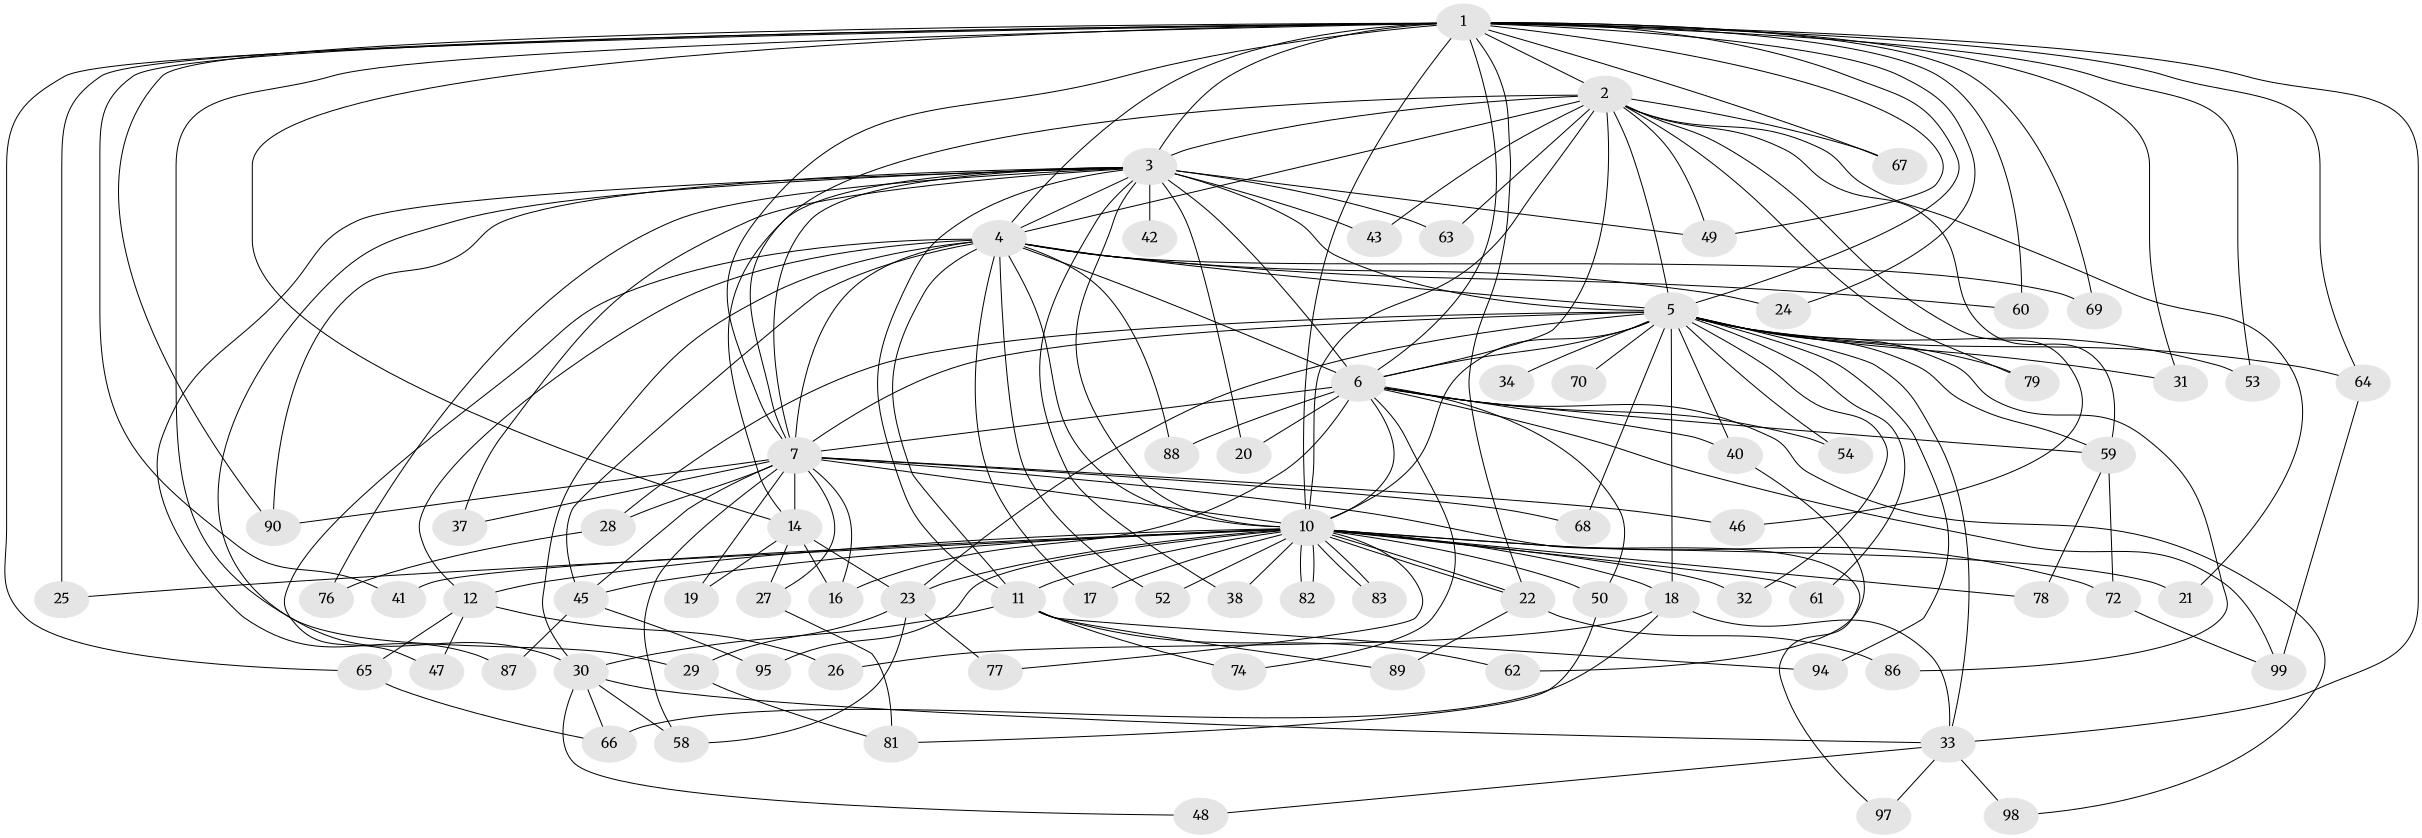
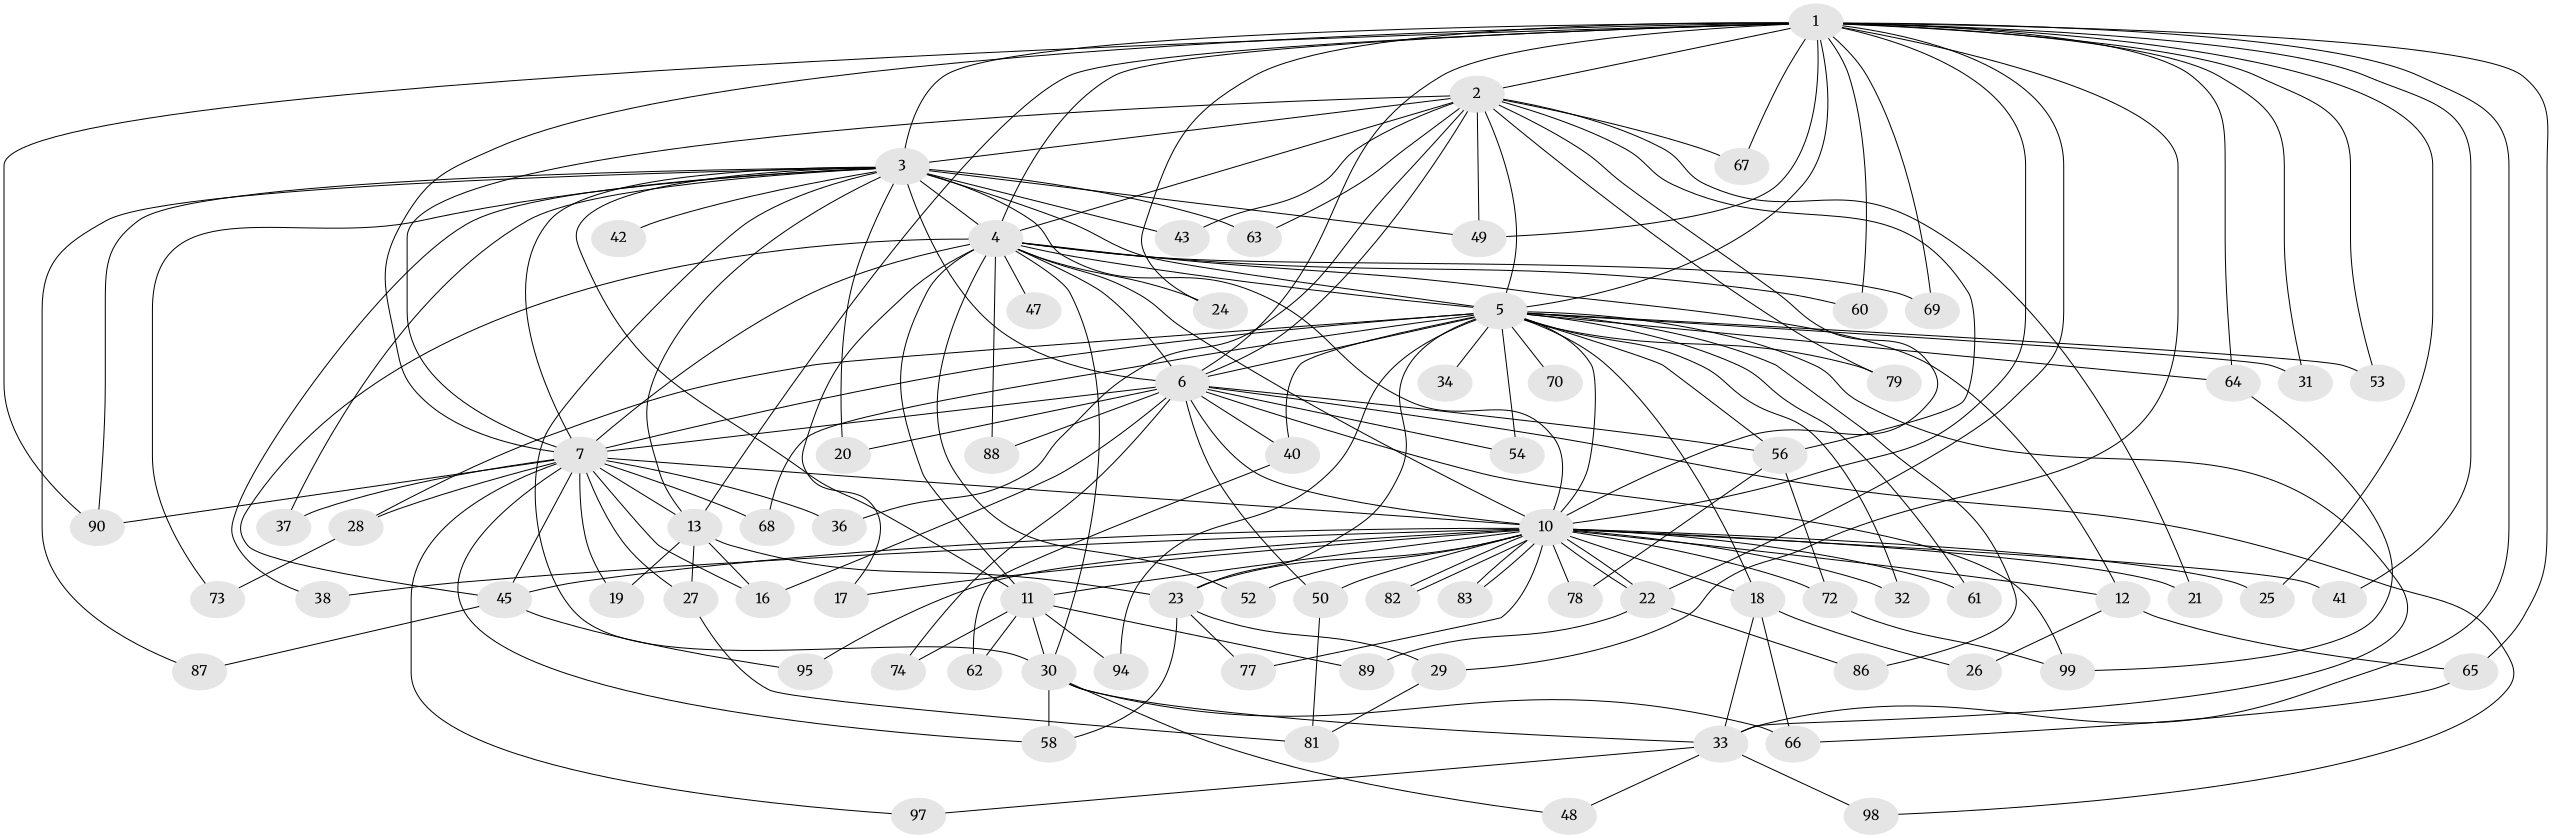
(2108, 455) -> (1780, 455)
(795, 527) -> (695, 527)
(1737, 527) -> (839, 527)
(326, 600) -> (218, 600)
(454, 636) -> none
